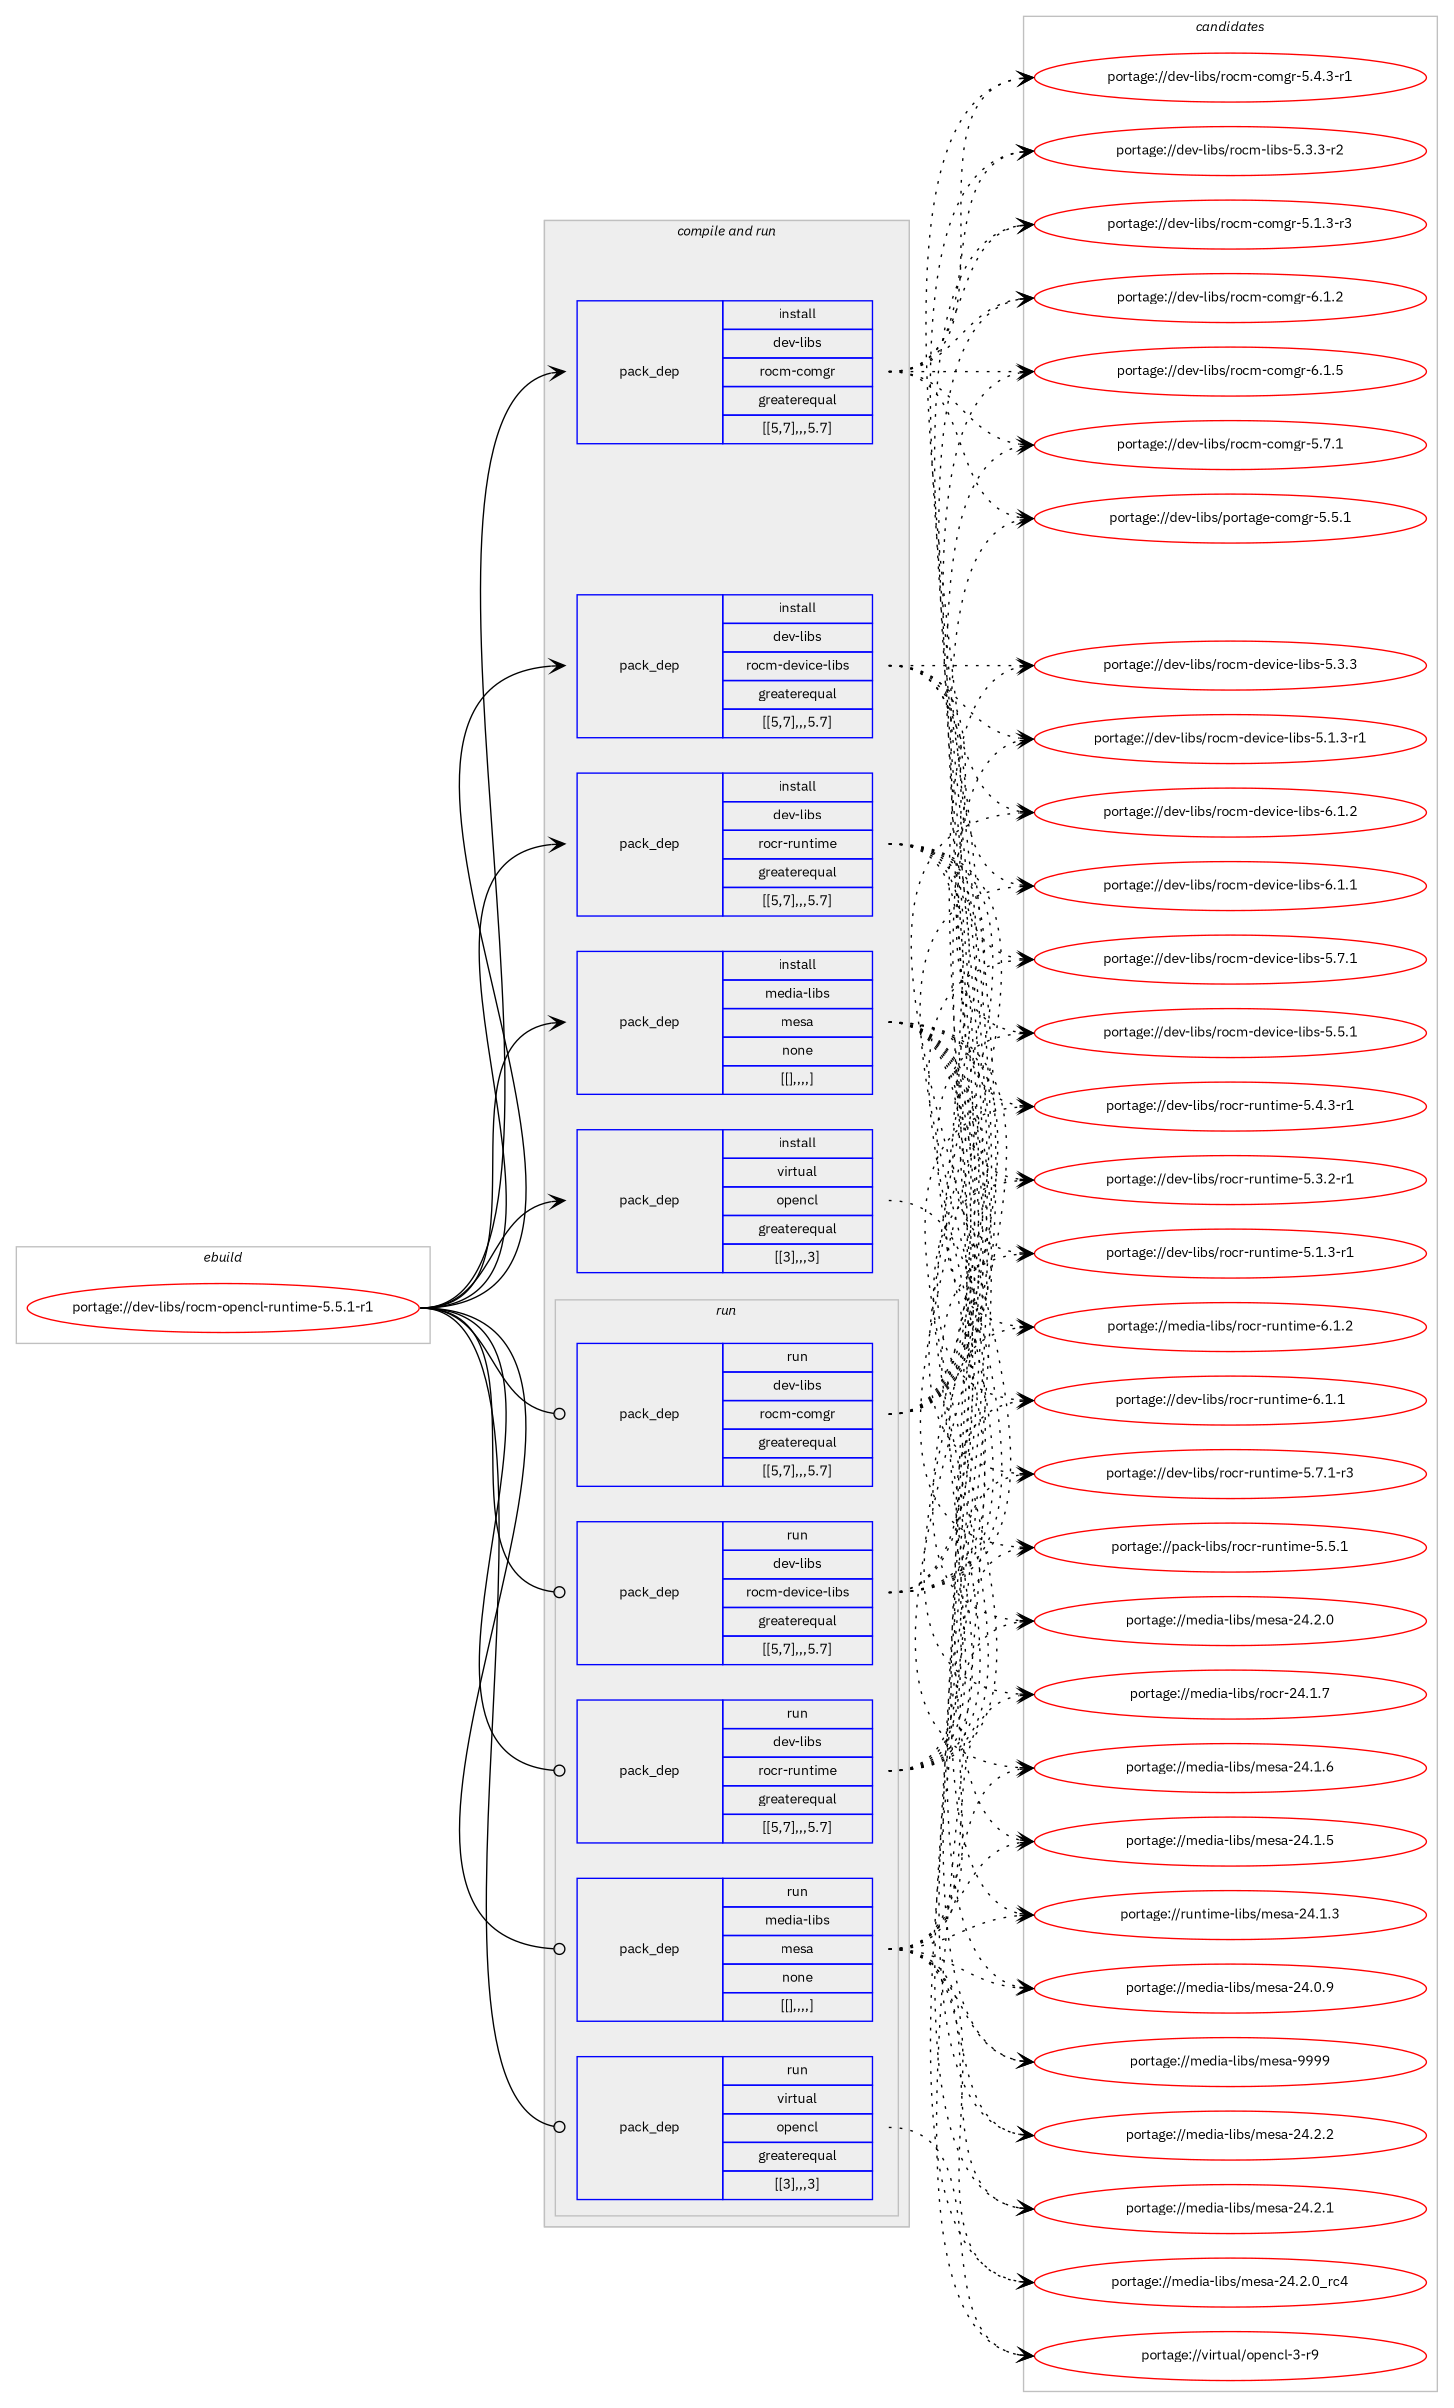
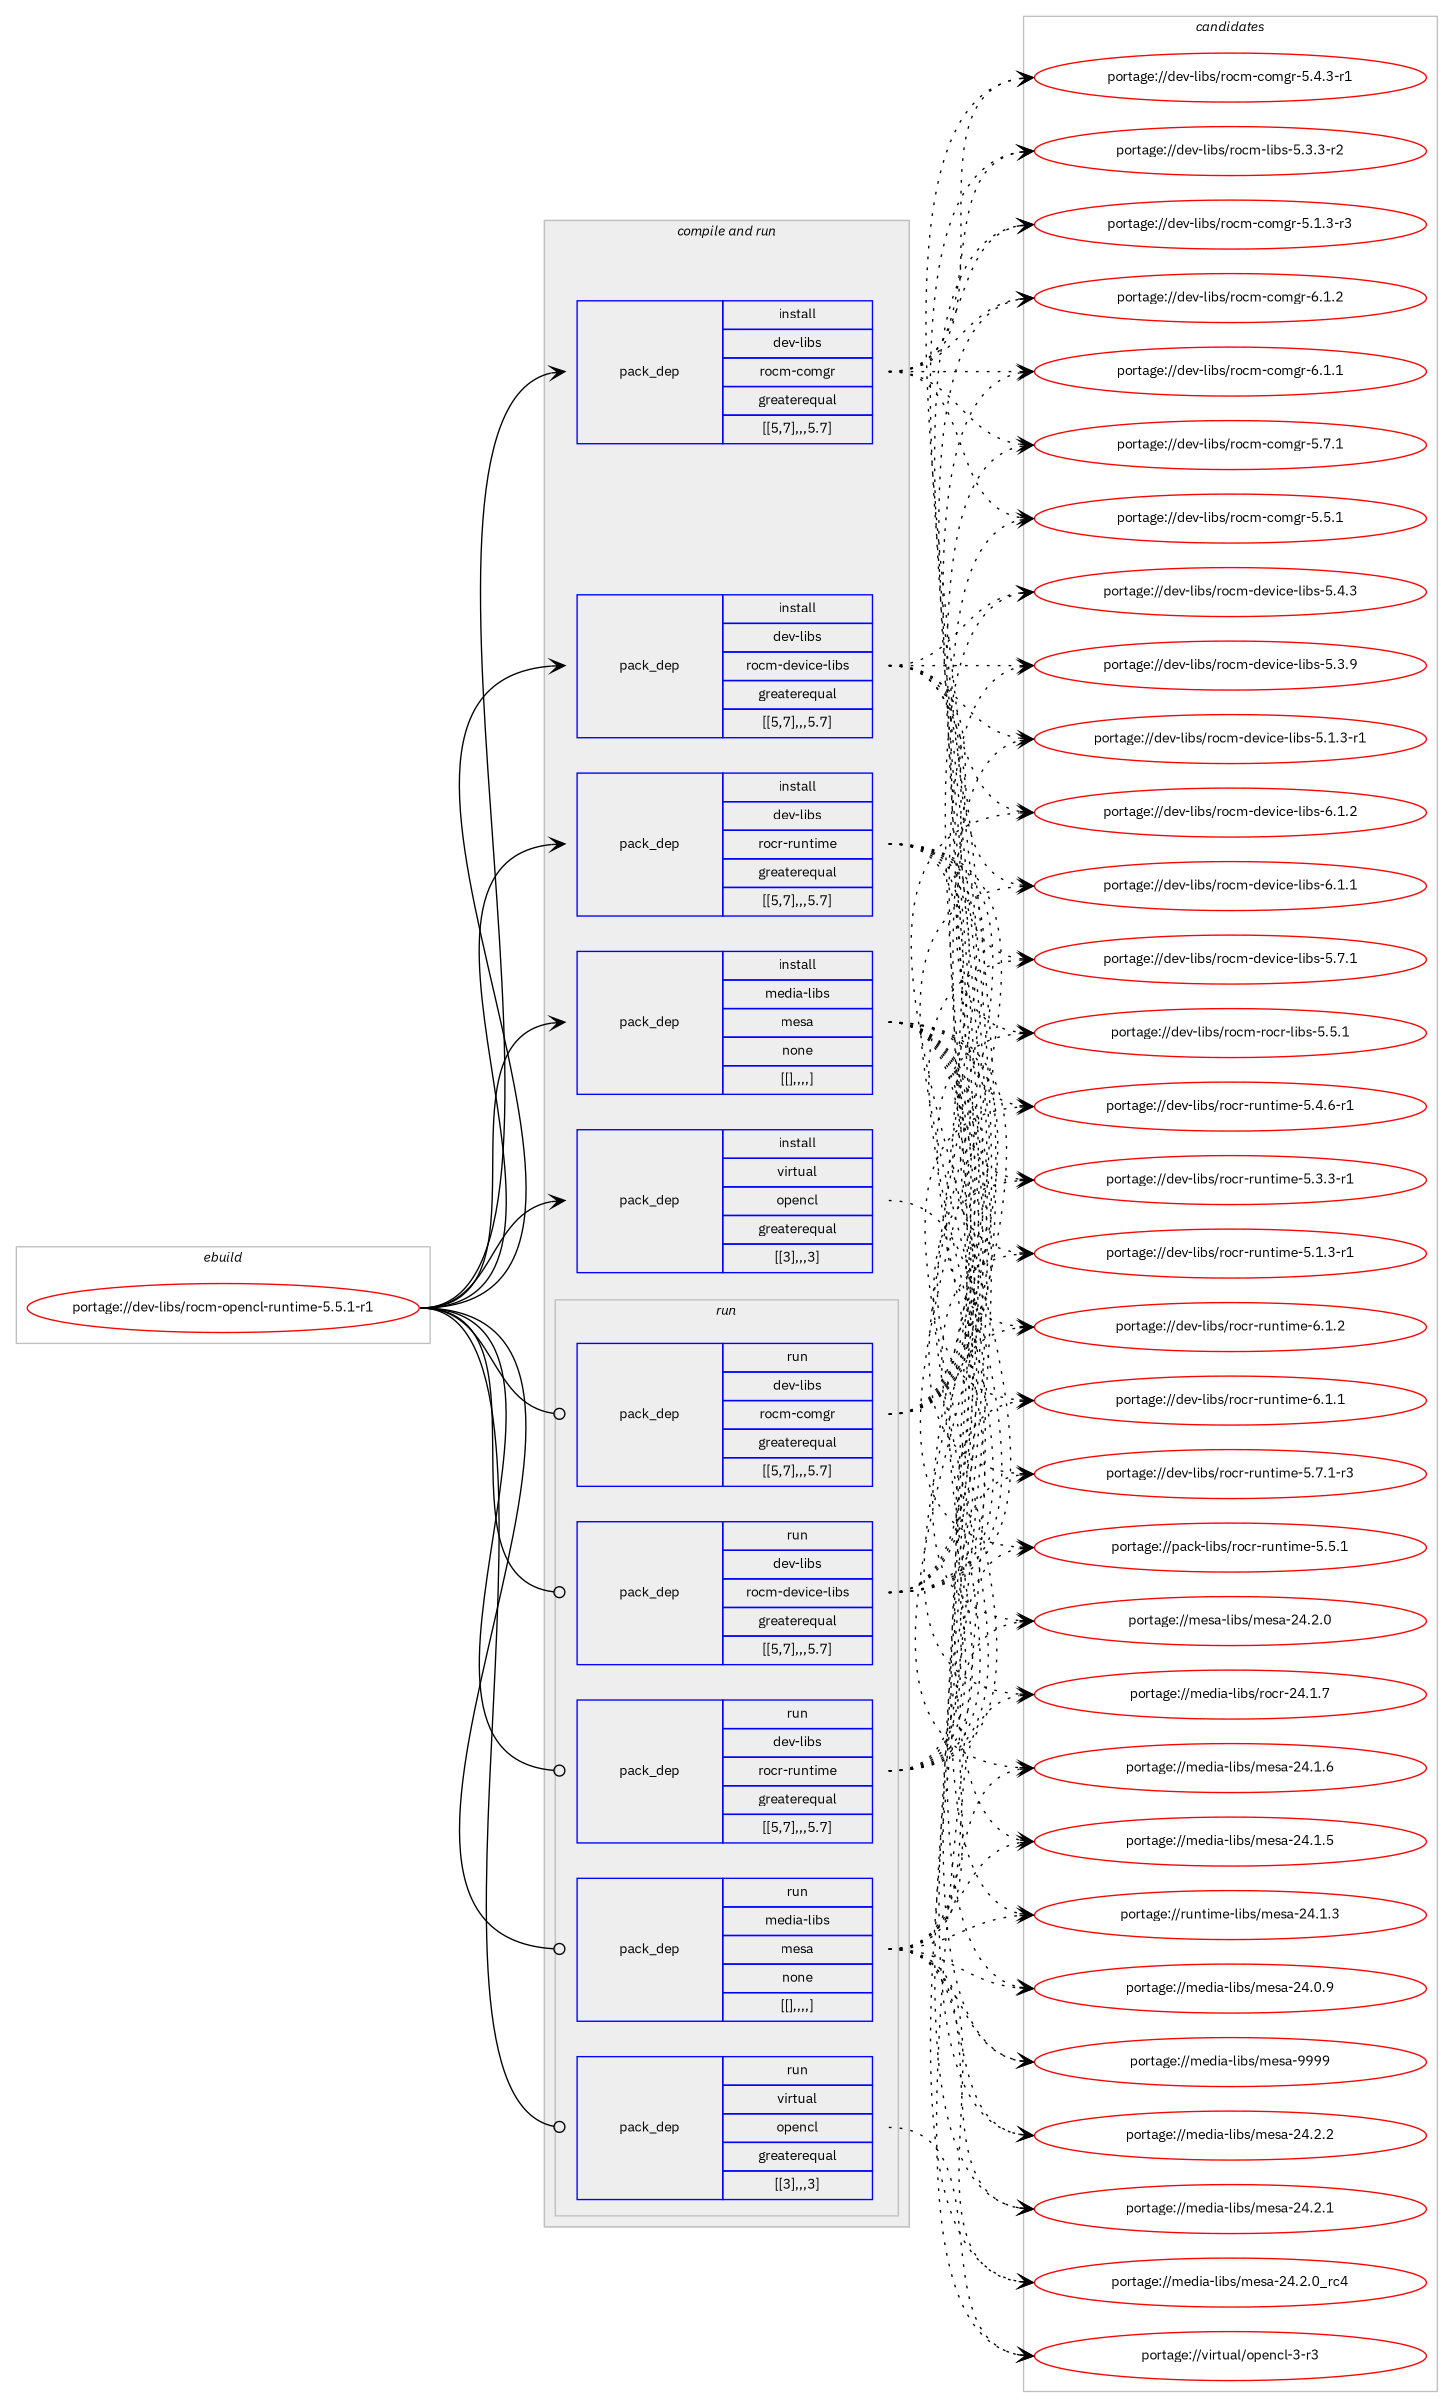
(1230, 372) -> (1230, 372)
(1230, 519) -> (1230, 519)
none -> (1230, 592)
(1230, 666) -> (1230, 666)
(1230, 1033) -> (1230, 1033)
(1230, 1107) -> (1230, 1107)
(1230, 1180) -> (1230, 1180)
(1230, 1327) -> (1230, 1327)
(1230, 1621) -> (1230, 1621)
(1230, 2356) -> (1230, 2356)
